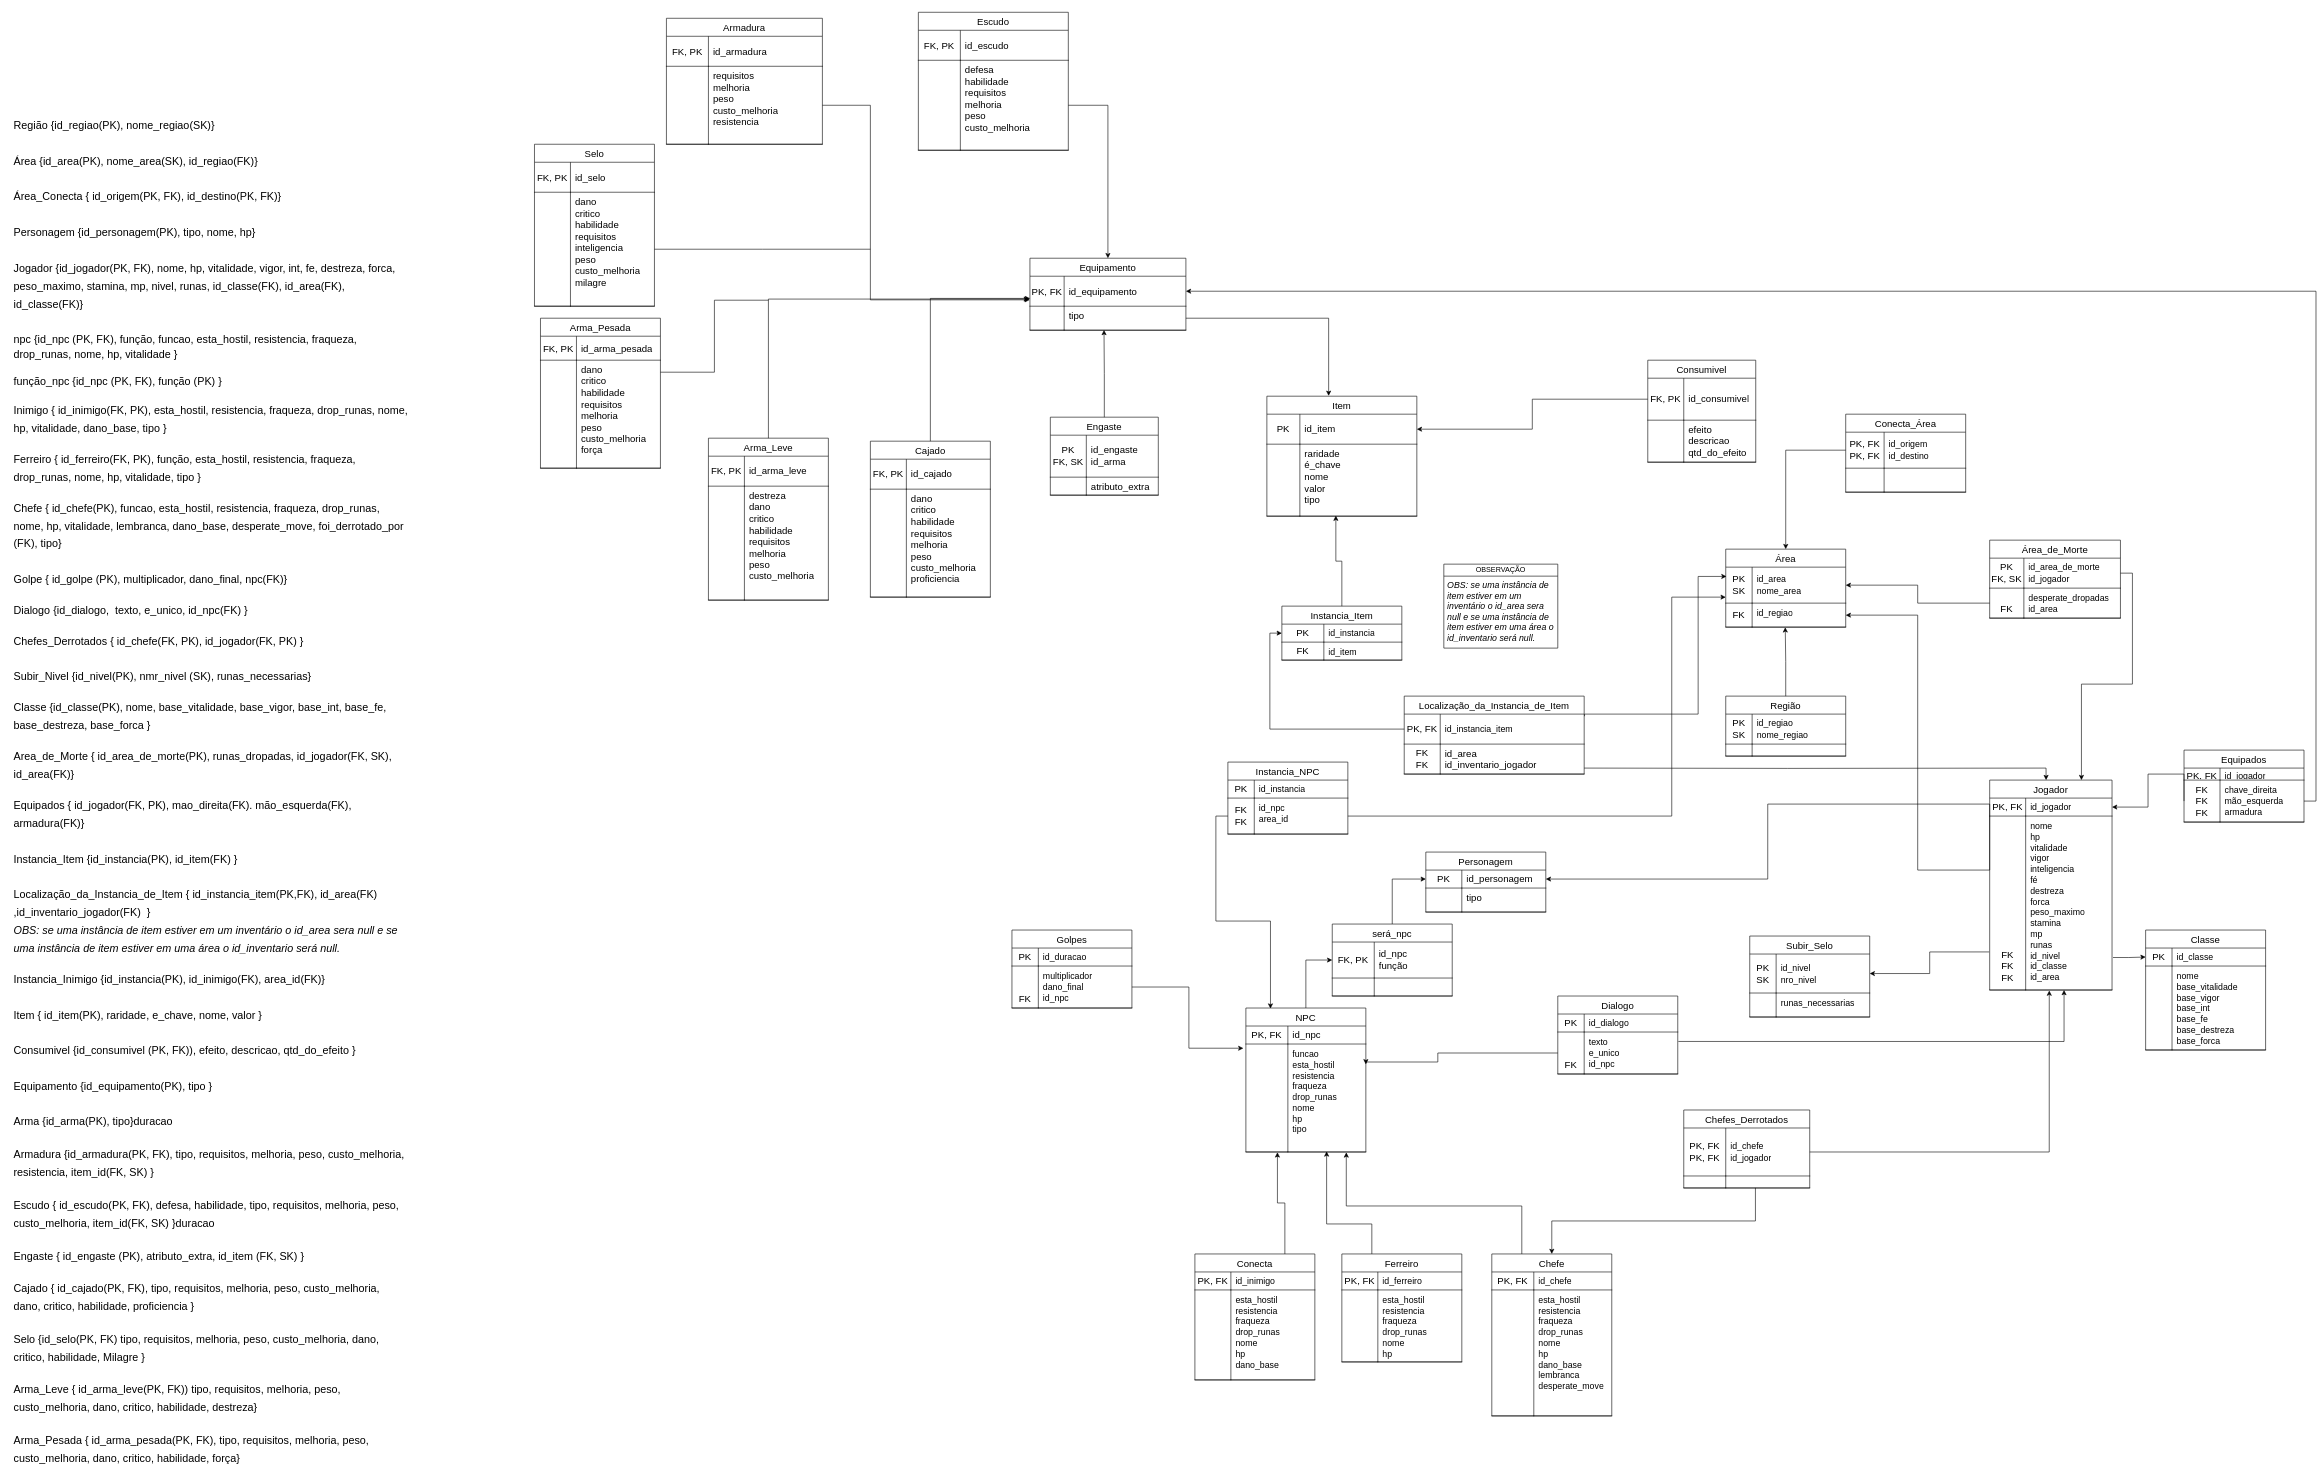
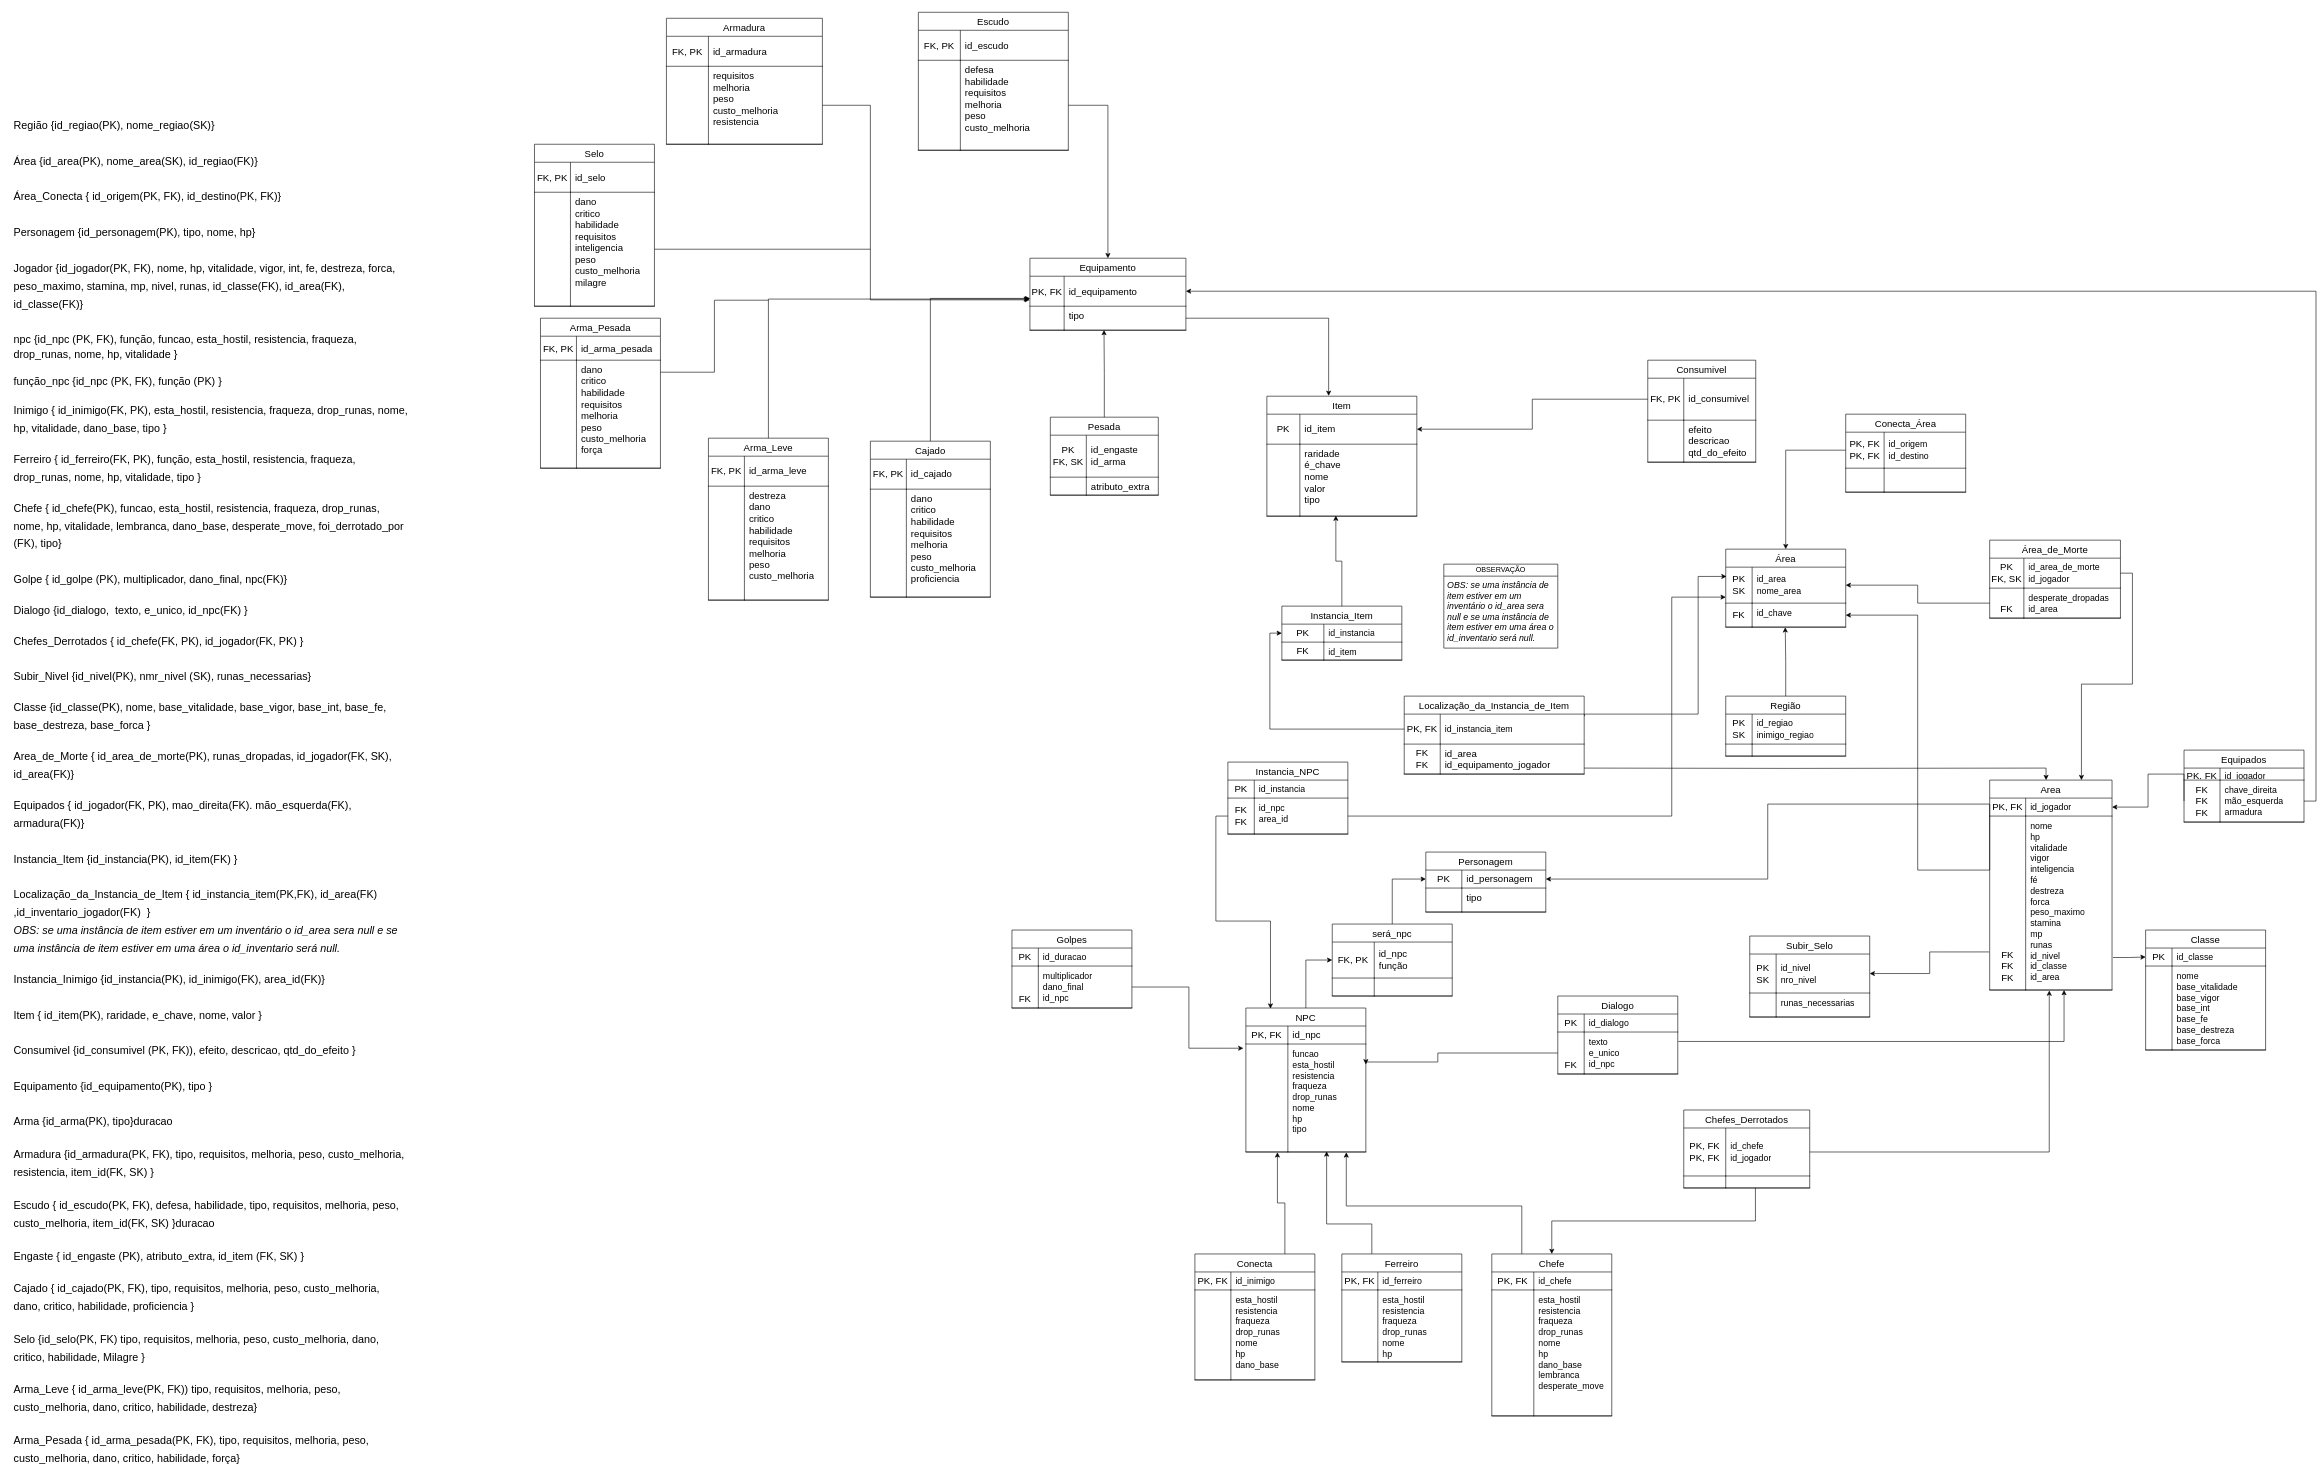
(1104, 427) -> (1104, 427)
(1779, 613) -> (1777, 613)
(1785, 729) -> (1790, 729)
(1498, 760) -> (1502, 760)
(2051, 790) -> (2051, 790)
